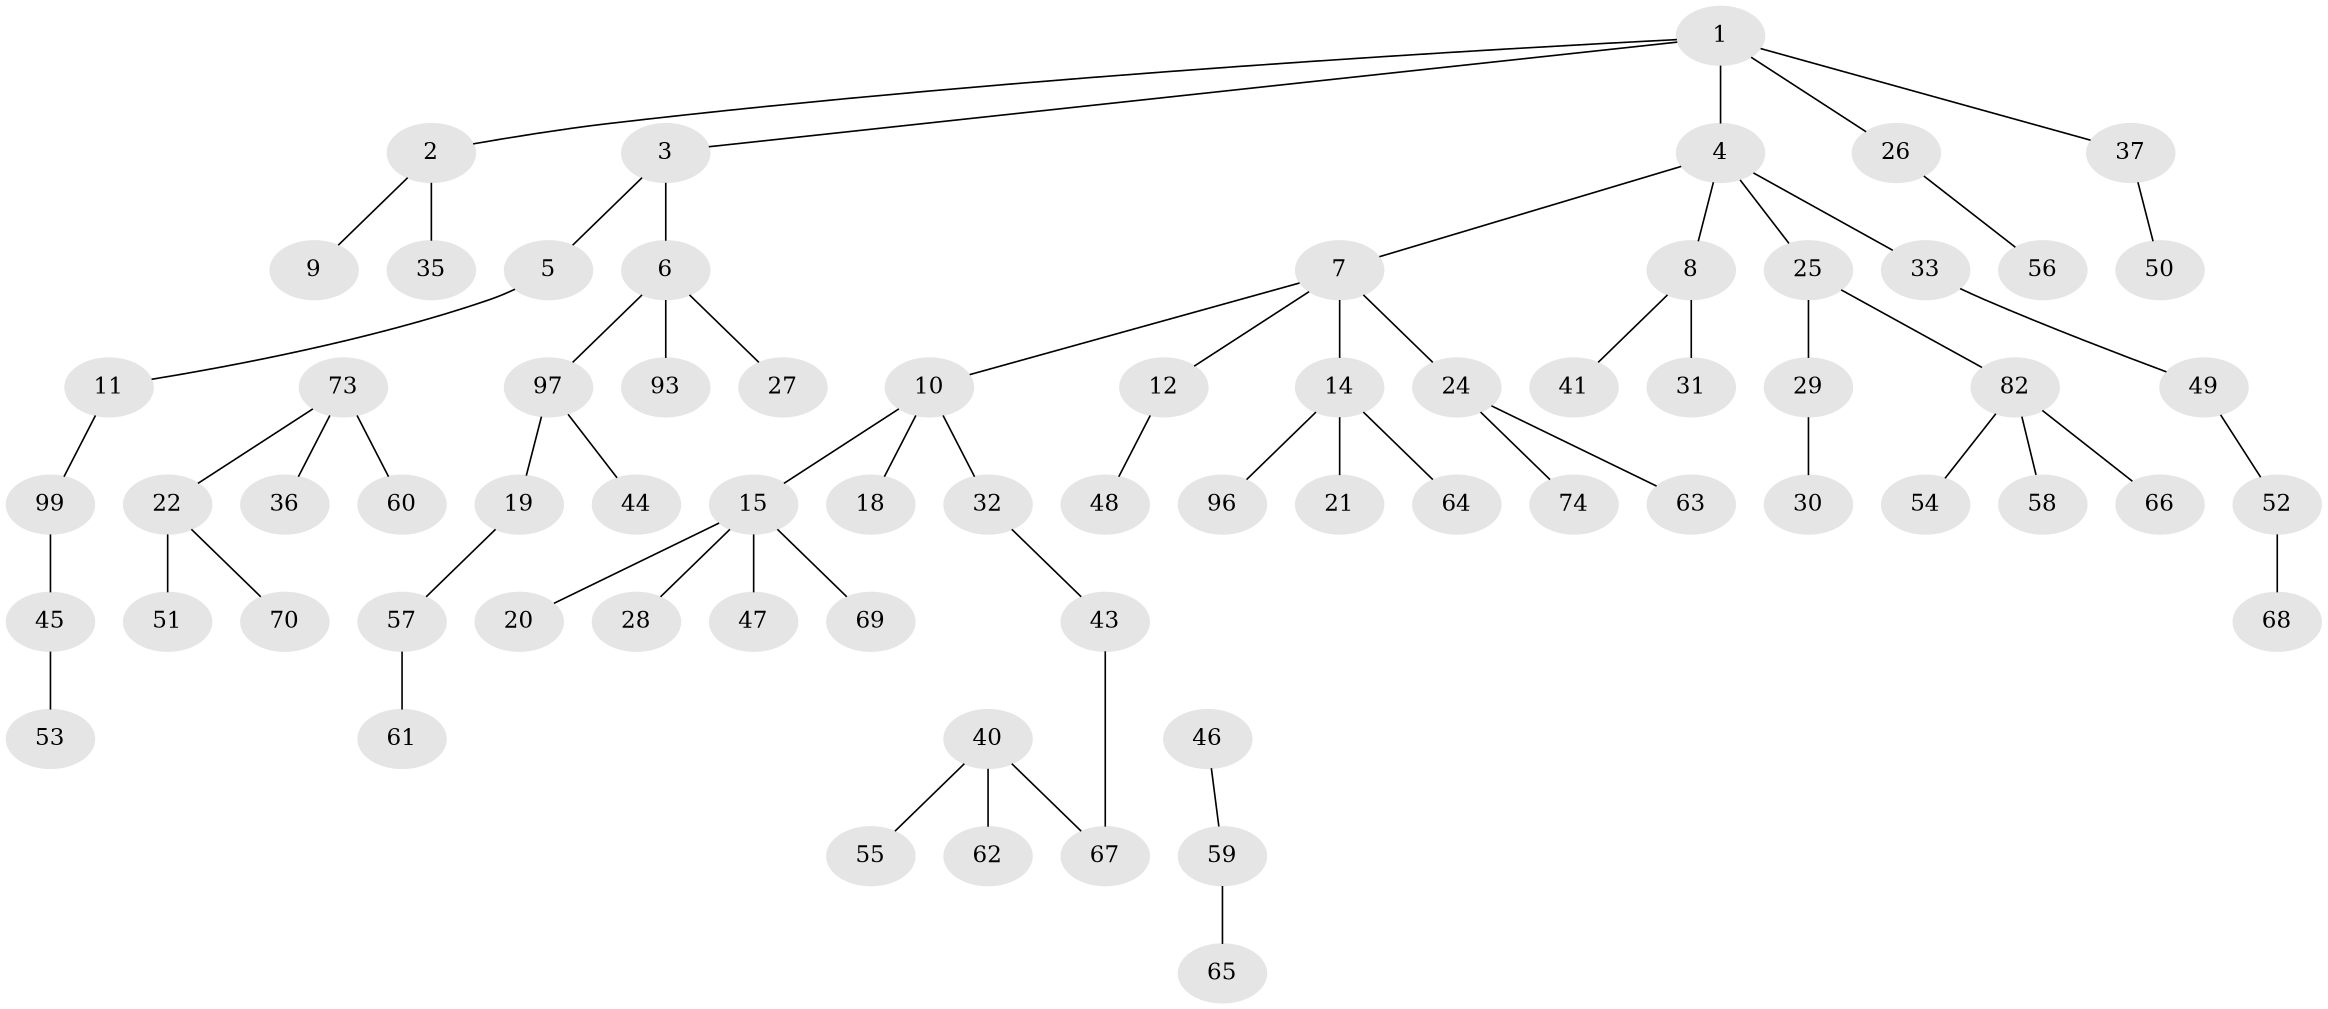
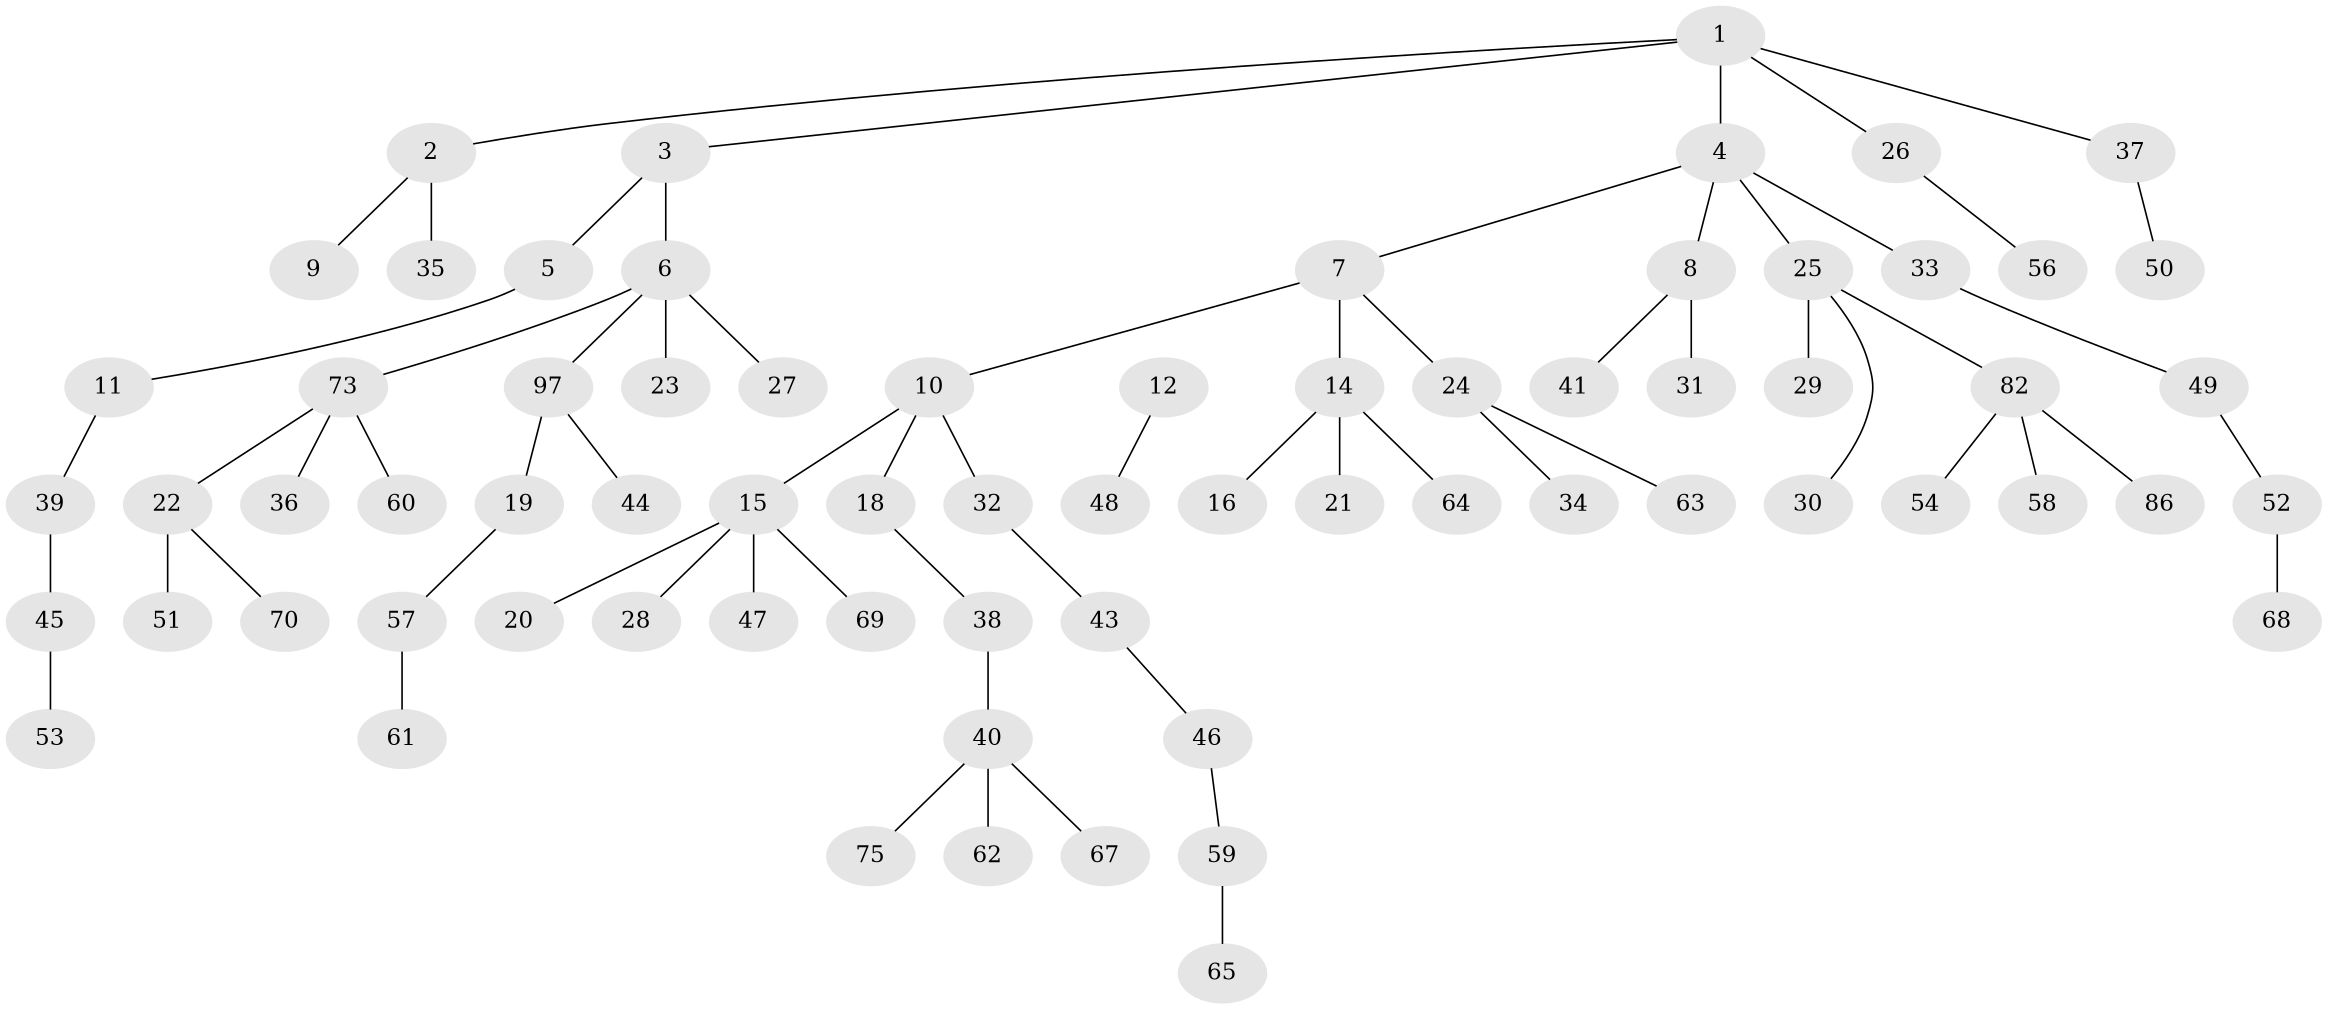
(1252, 329) -> none
none -> (509, 335)
(666, 387) -> (666, 387)
(1808, 446) -> (1873, 387)
(50, 505) -> (50, 505)
(1222, 505) -> (1222, 505)
(1574, 505) -> (1574, 505)
(2160, 505) -> (2160, 505)
none -> (988, 622)
(1105, 739) -> (1157, 680)
(871, 856) -> (871, 856)
